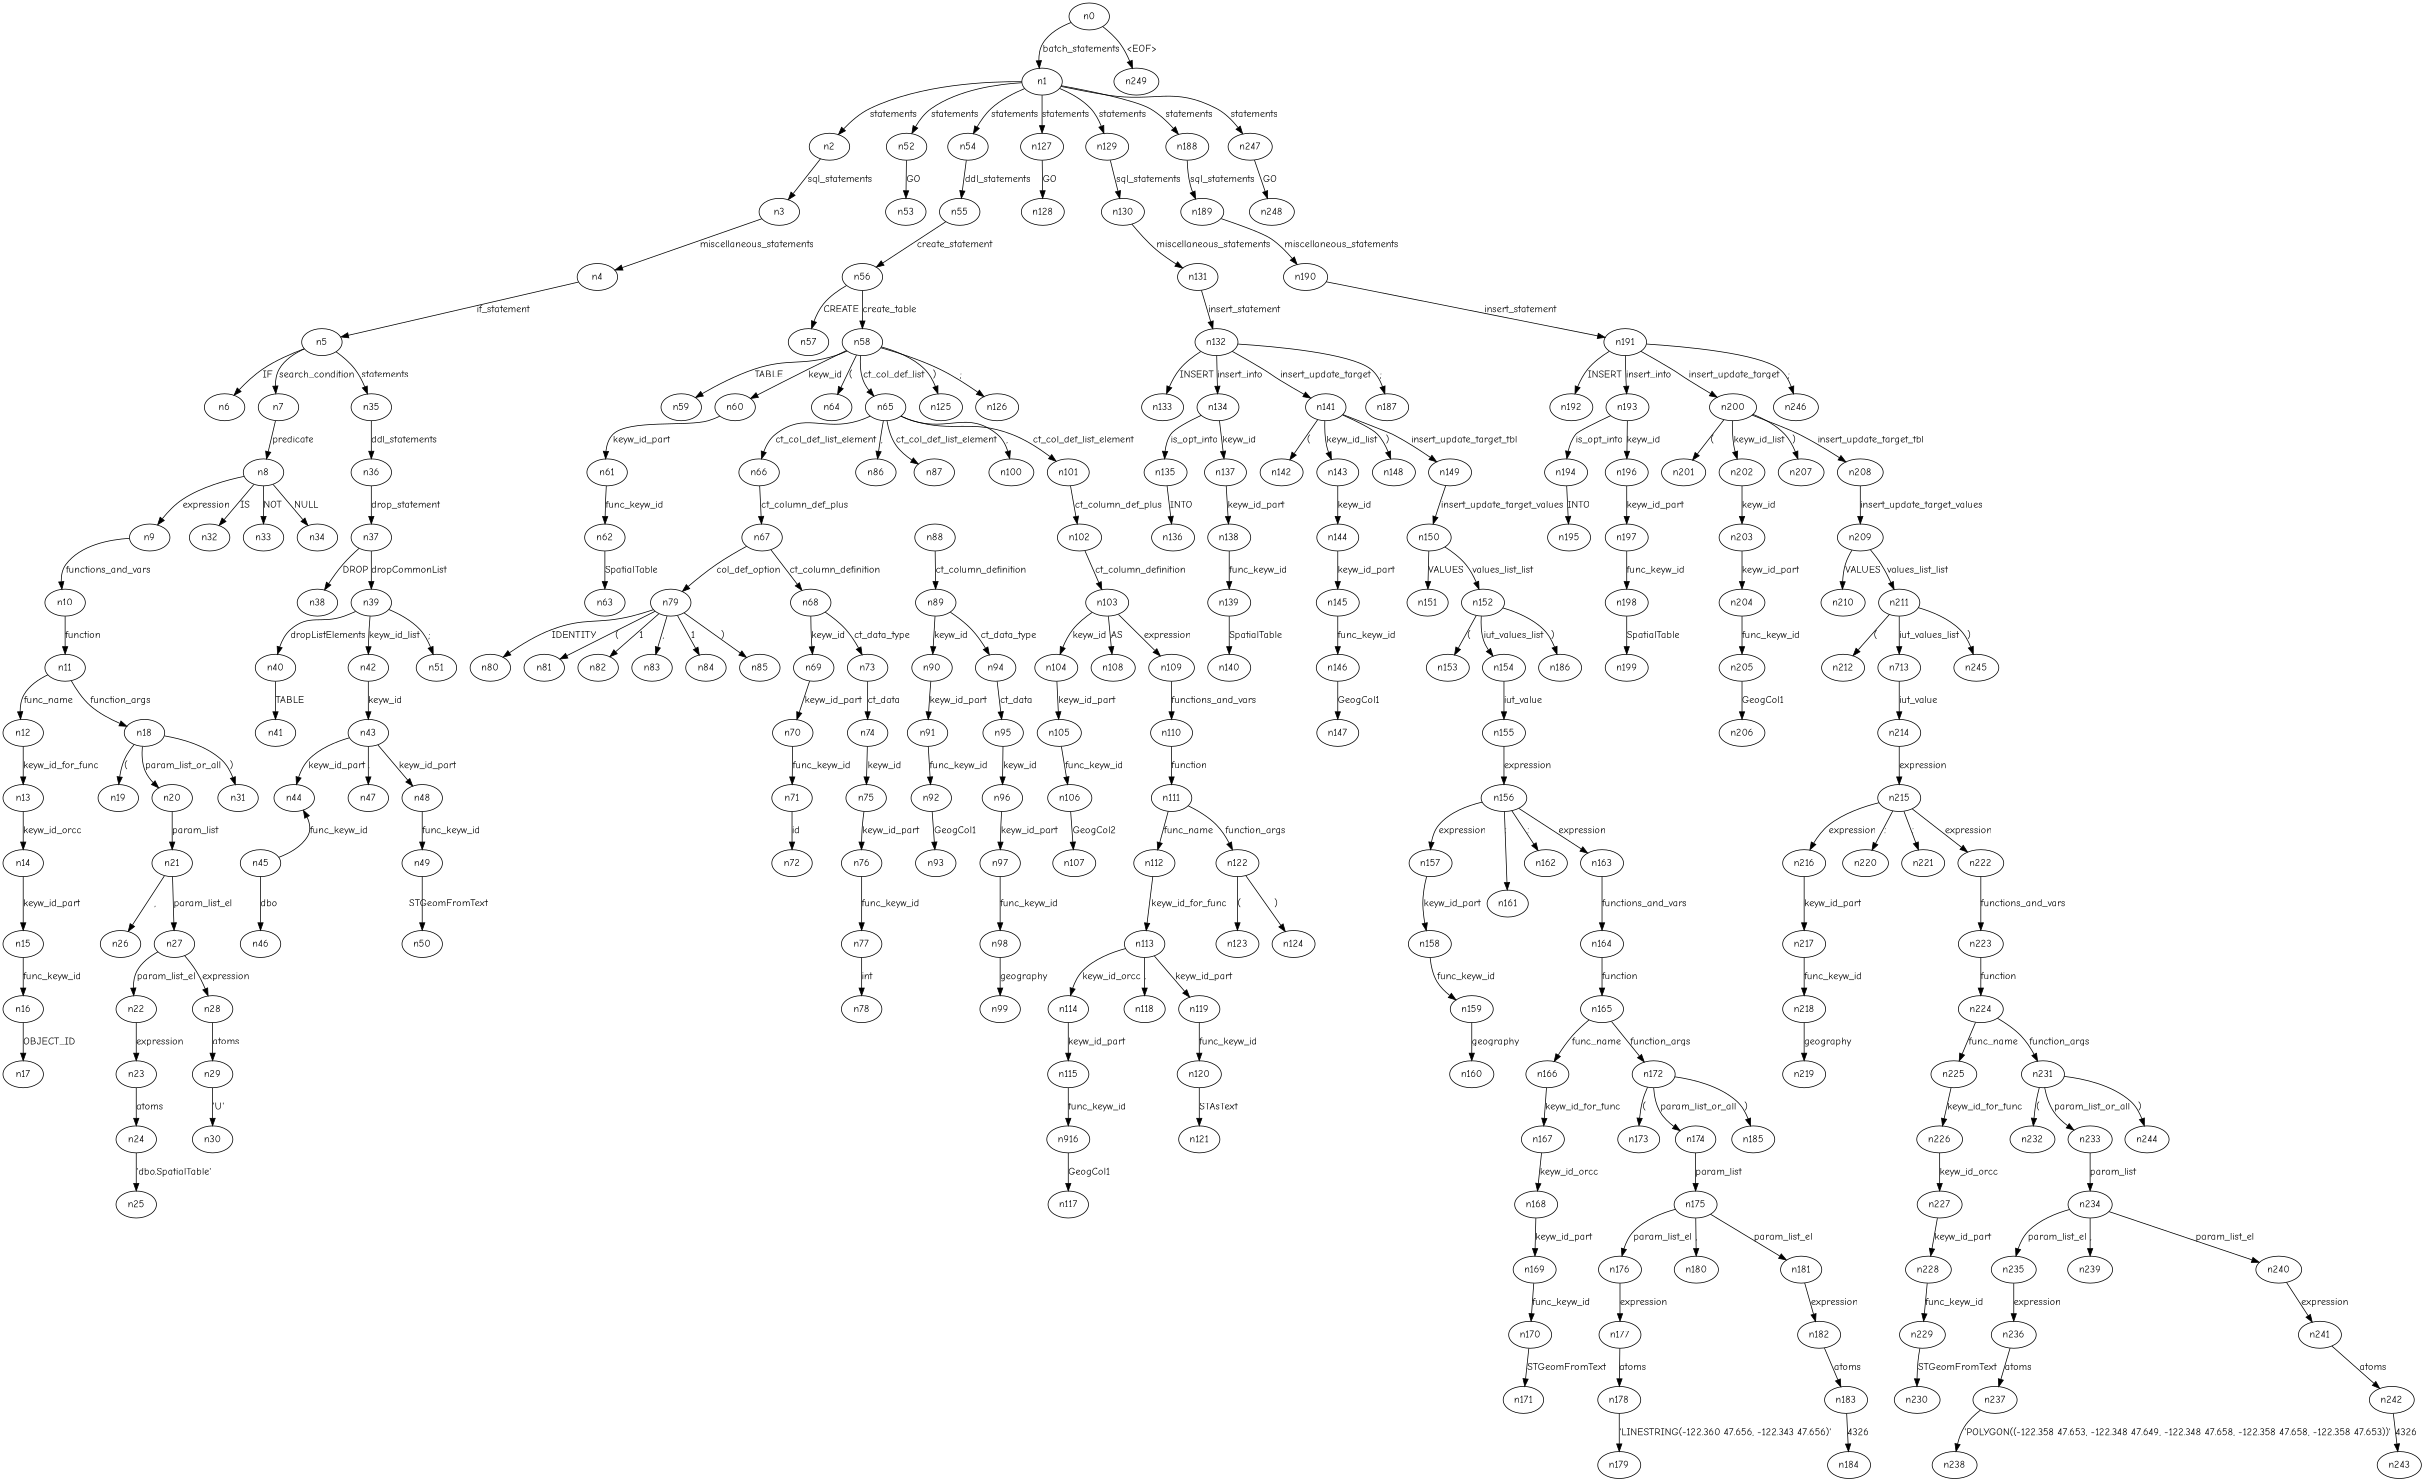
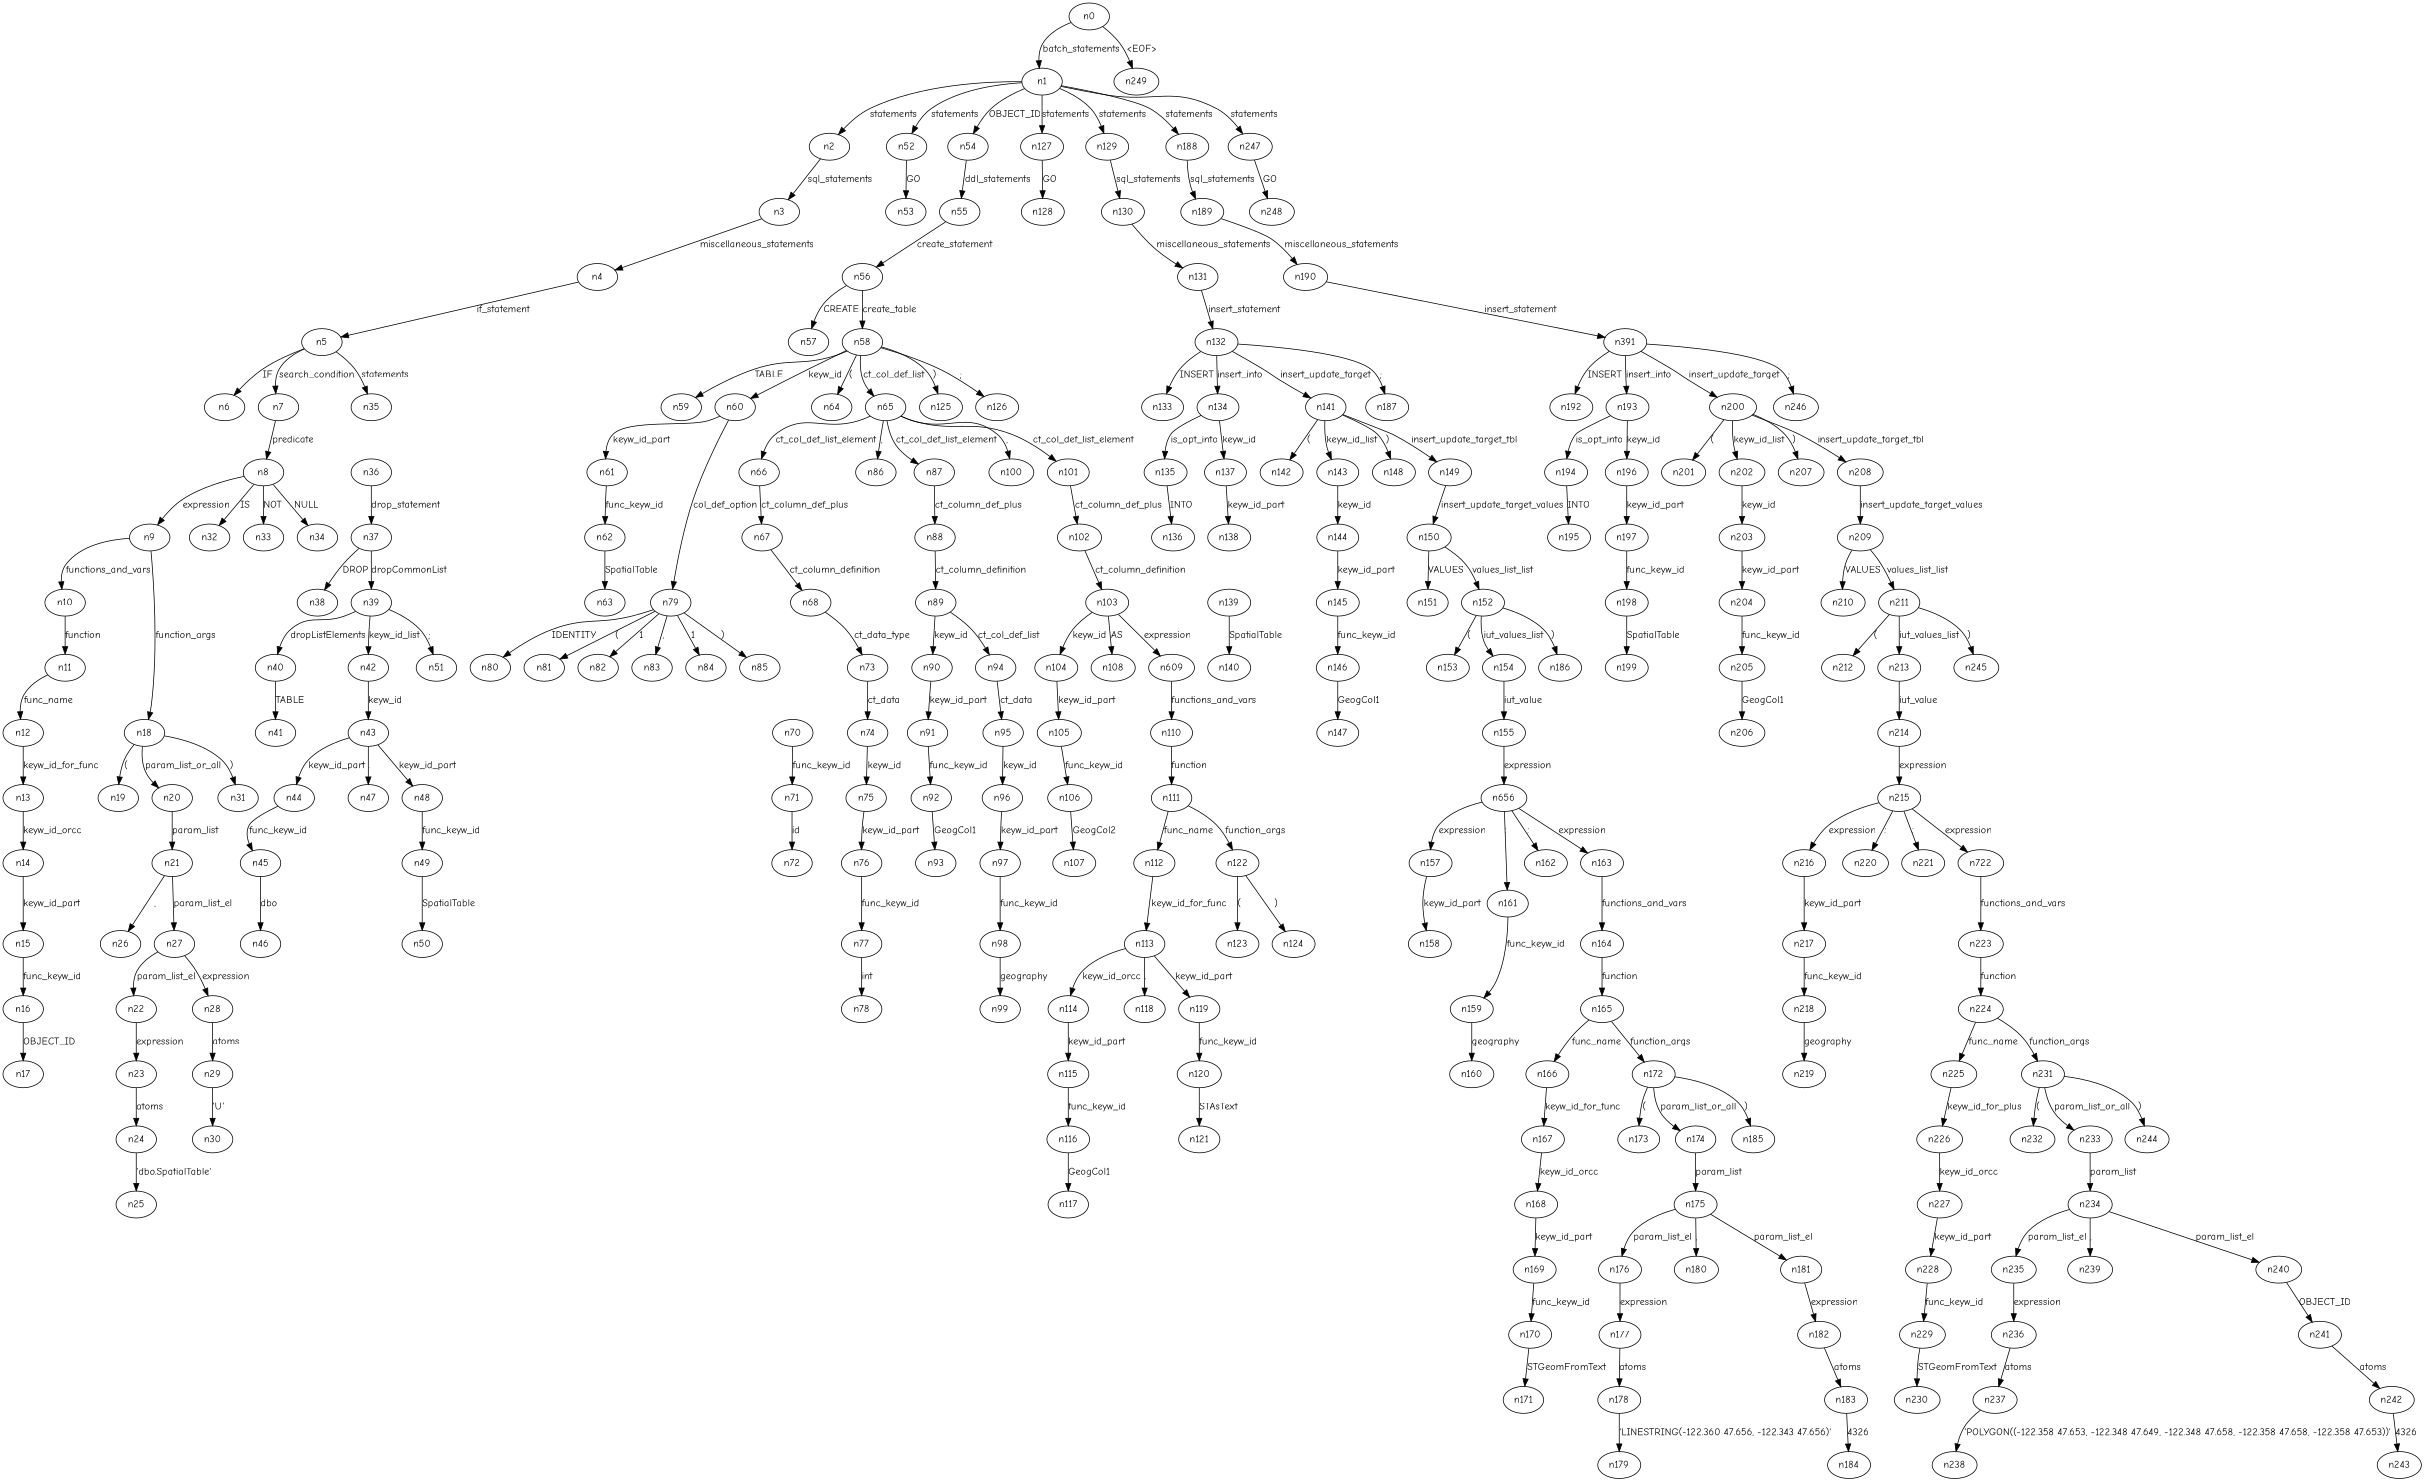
(1015, 114) -> (1015, 114)
(1625, 342) -> (1625, 342)
(371, 436) -> none
none -> (935, 501)
(716, 565) -> (694, 498)
(1229, 566) -> none
(1009, 635) -> (1009, 635)
(814, 668) -> none
(1172, 668) -> (1172, 668)
(1899, 668) -> (1899, 668)
(91, 707) -> (155, 632)
(1504, 798) -> (1504, 798)
(303, 843) -> (255, 820)
(1981, 863) -> (1981, 863)
(449, 904) -> (449, 904)
(1435, 979) -> (1504, 956)
(1985, 1107) -> (1985, 1107)
(1068, 1139) -> (1068, 1139)
(2325, 1302) -> (2325, 1302)
